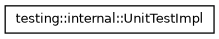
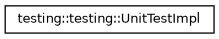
(110, 19) -> (110, 19)
